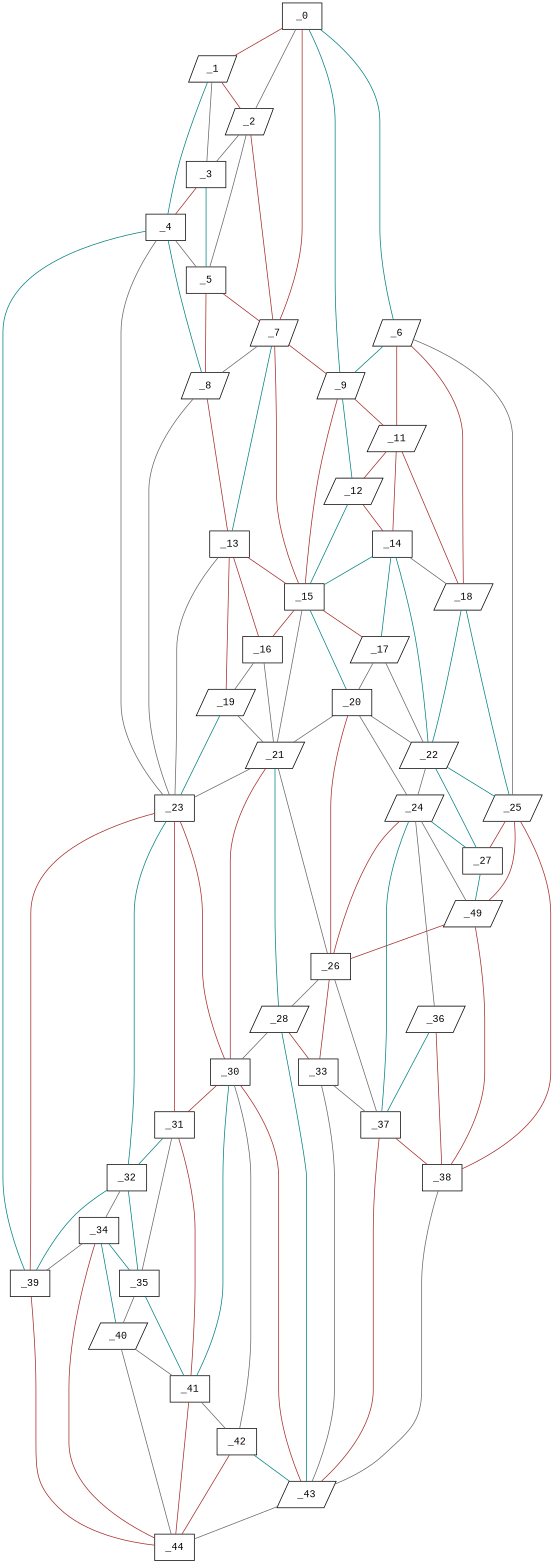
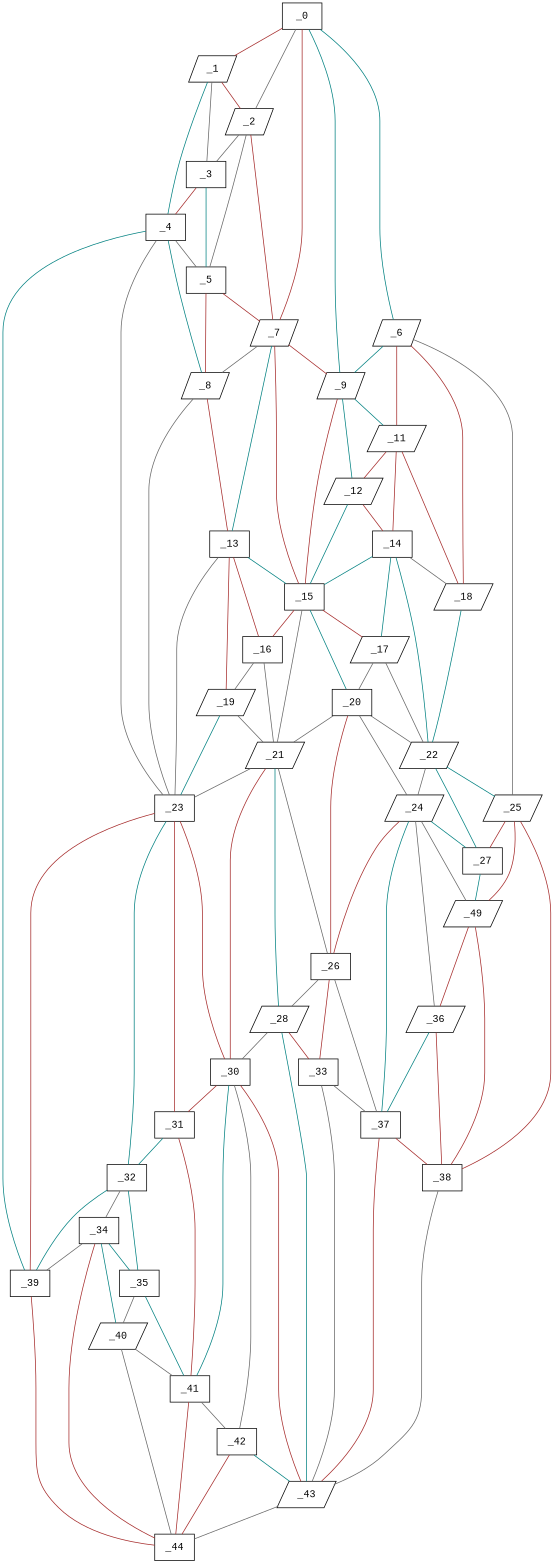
(369, 412) -> (369, 412)
(267, 571) -> (267, 571)
(487, 703) -> none
(398, 942) -> (454, 967)
(157, 1204) -> none
